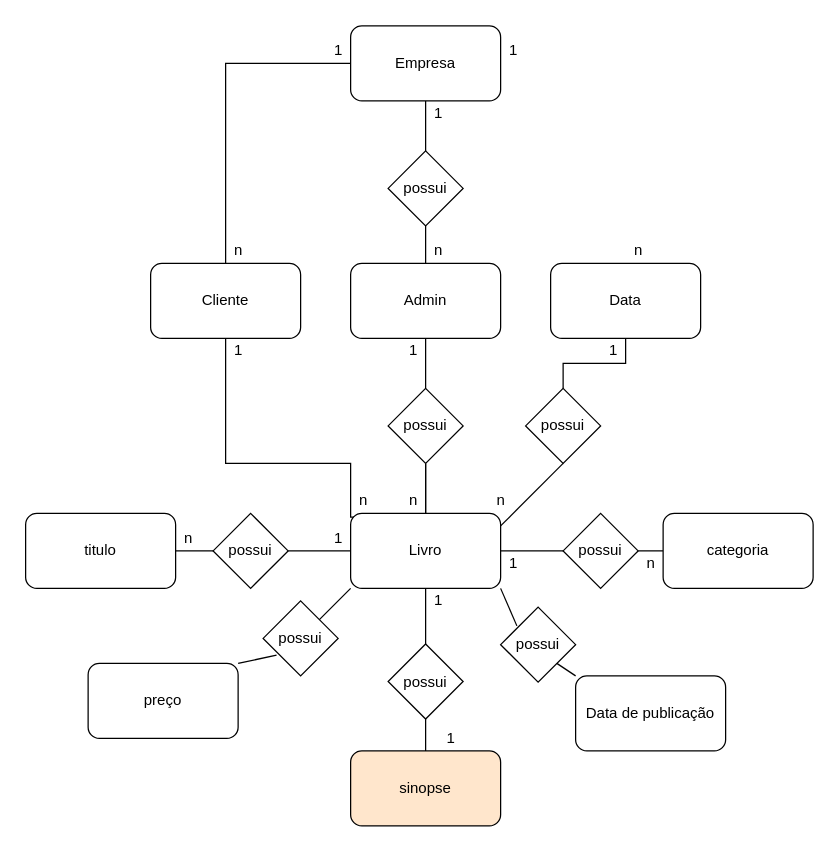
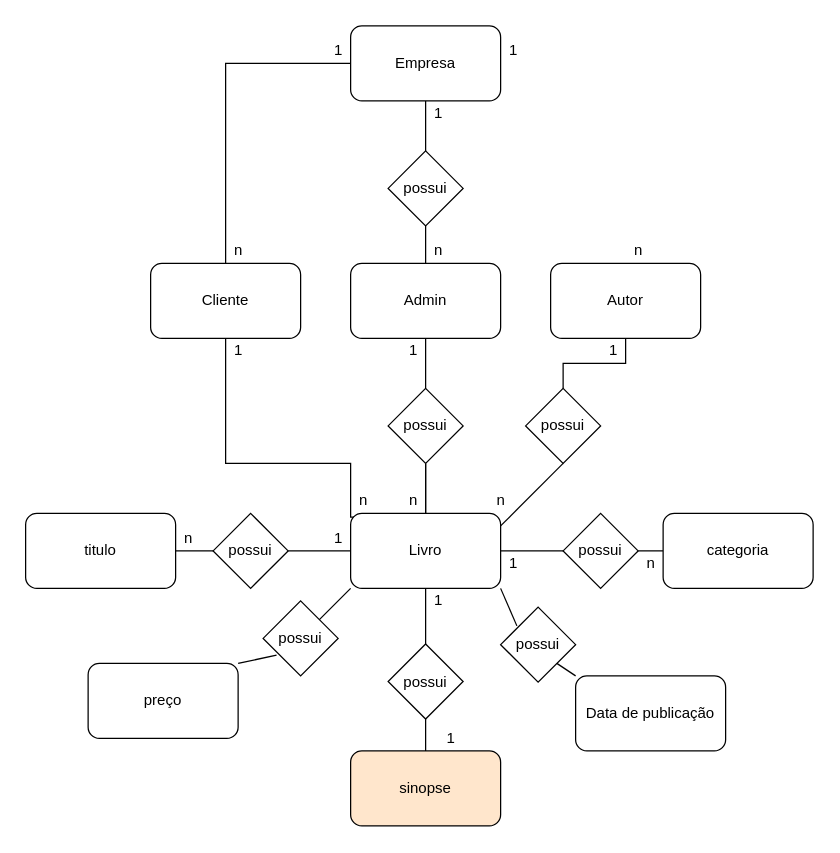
(626, 301) -> (626, 301)
